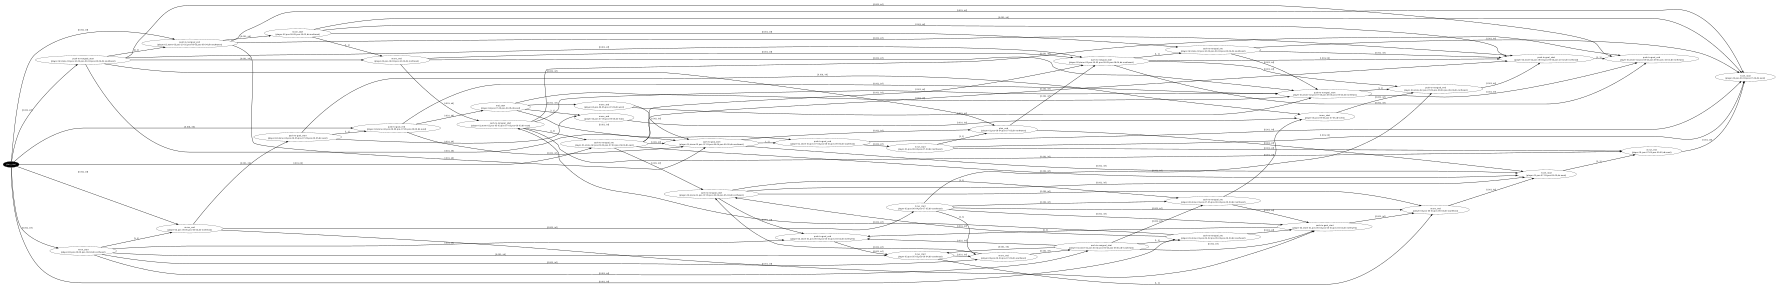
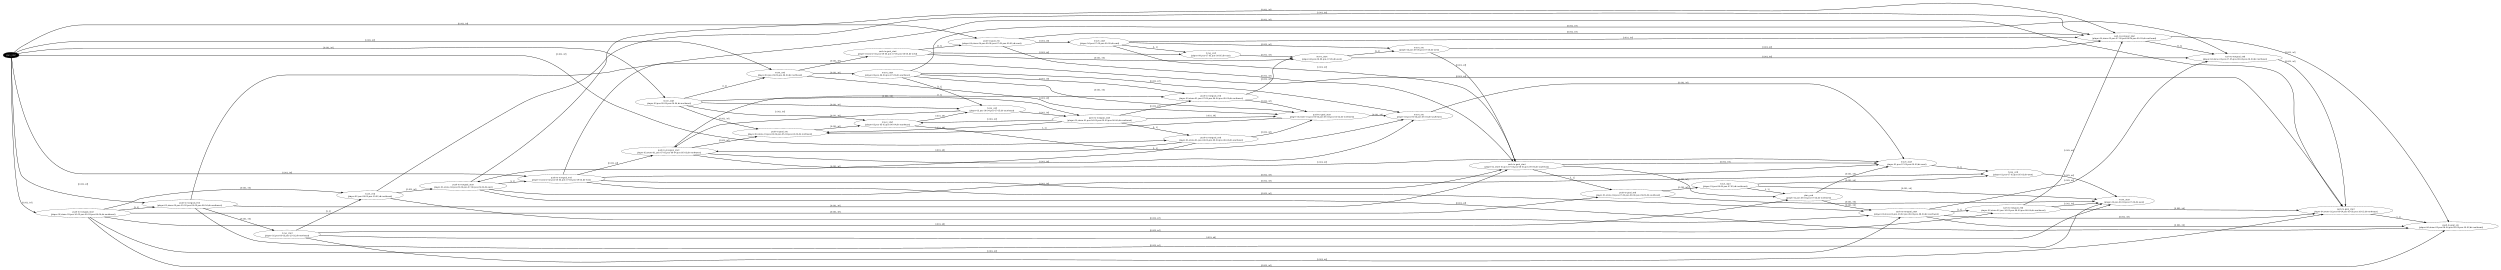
none -> (1370, 53)
(501, 107) -> (1100, 42)
